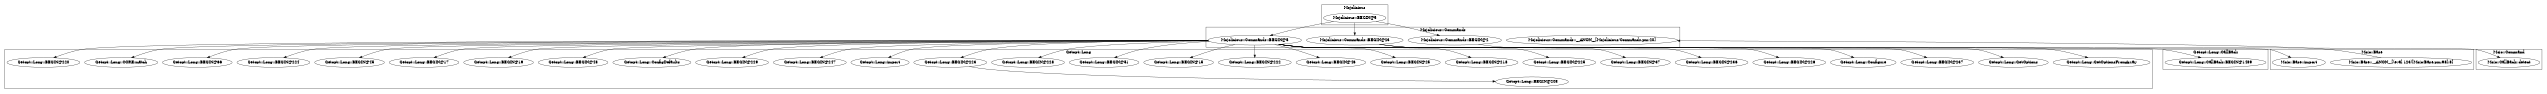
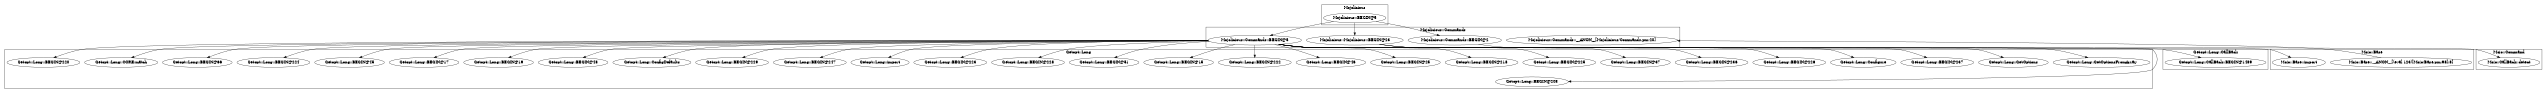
(1355, 40) -> (1355, 40)
(1231, 79) -> (2157, 61)
